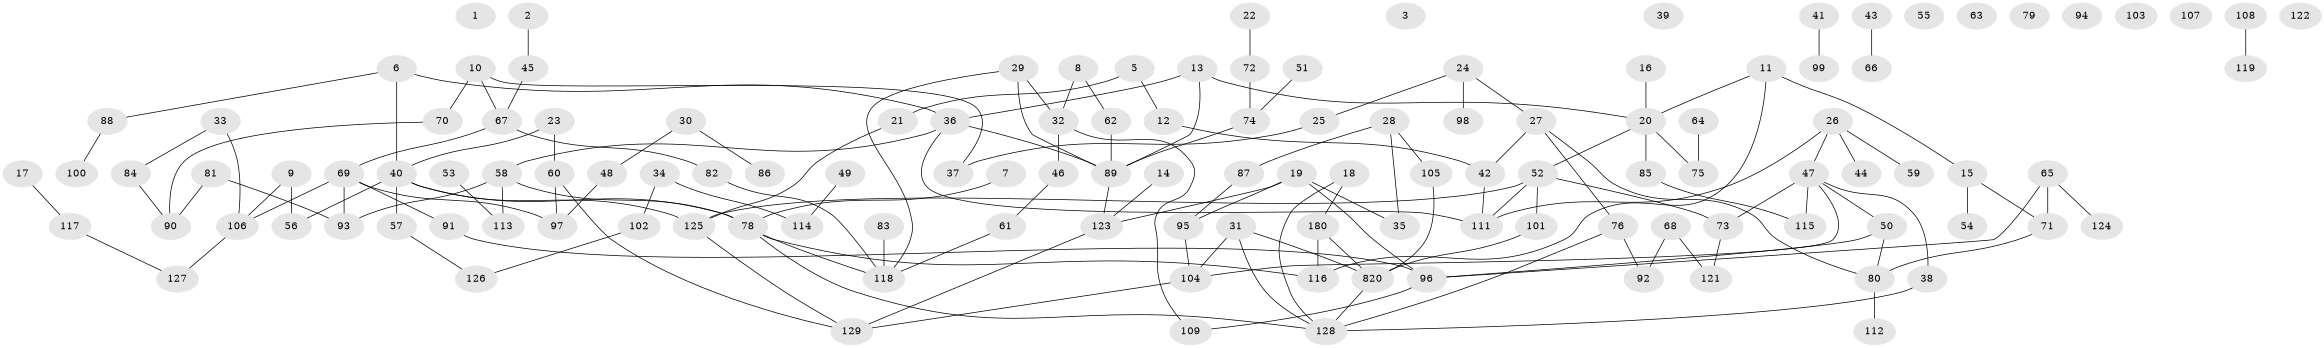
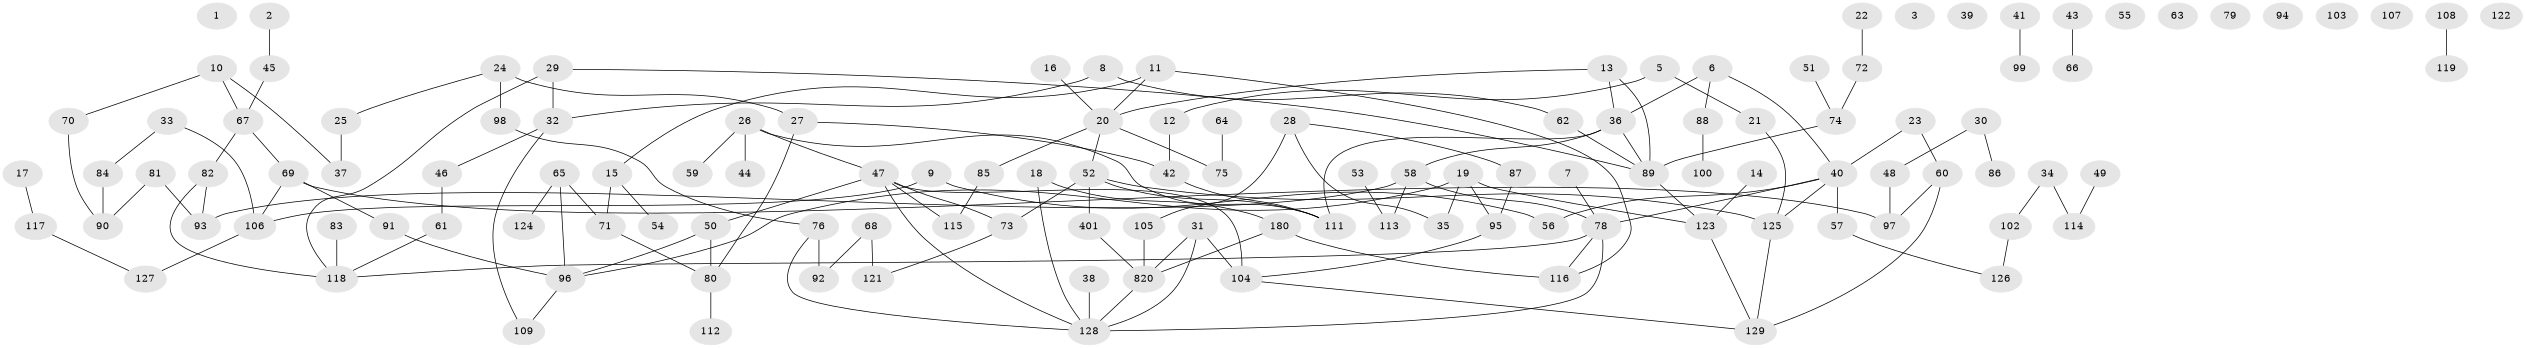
(1577, 174) -> (656, 178)
(344, 195) -> (205, 200)
(1897, 201) -> (967, 270)
(1536, 226) -> (1089, 226)
